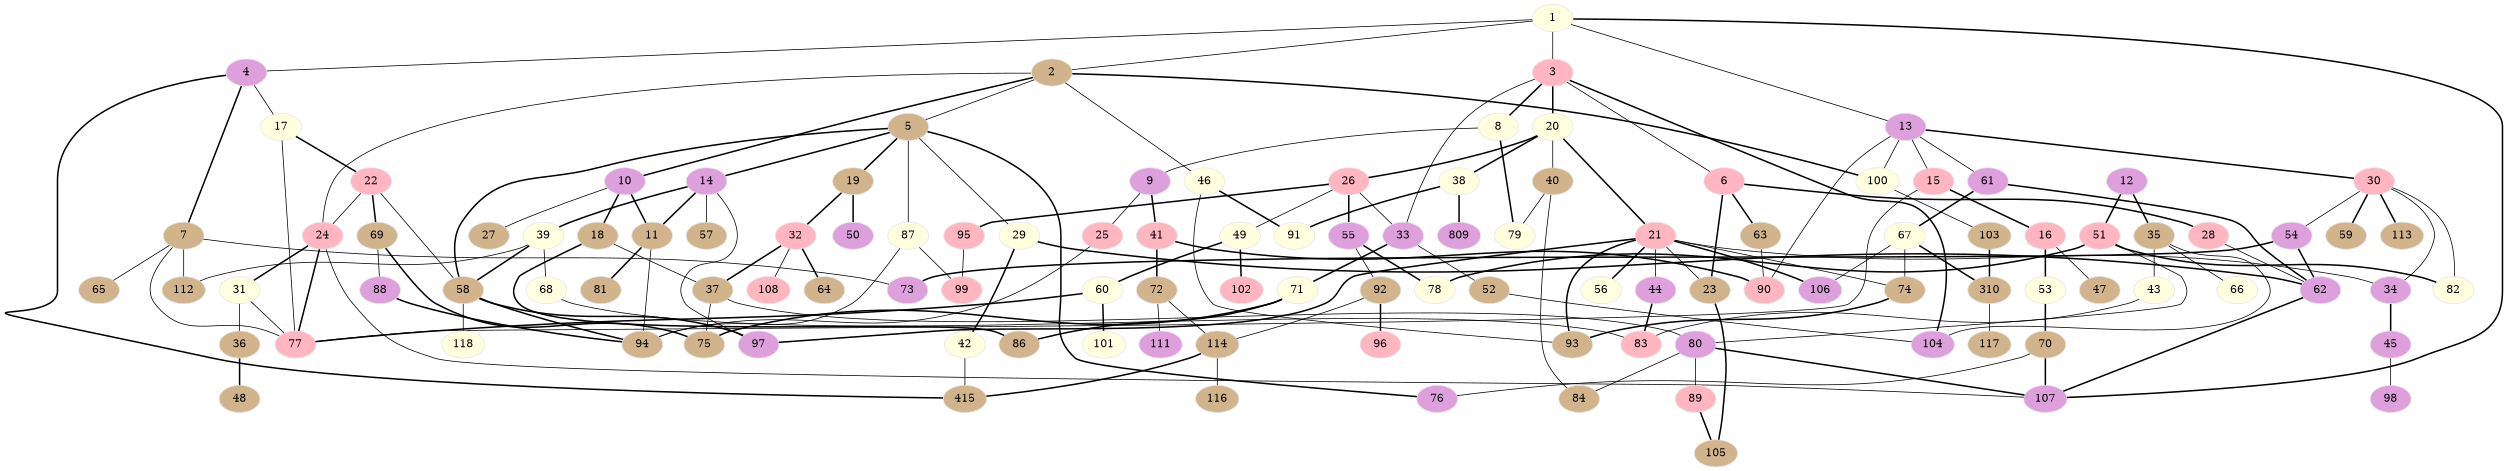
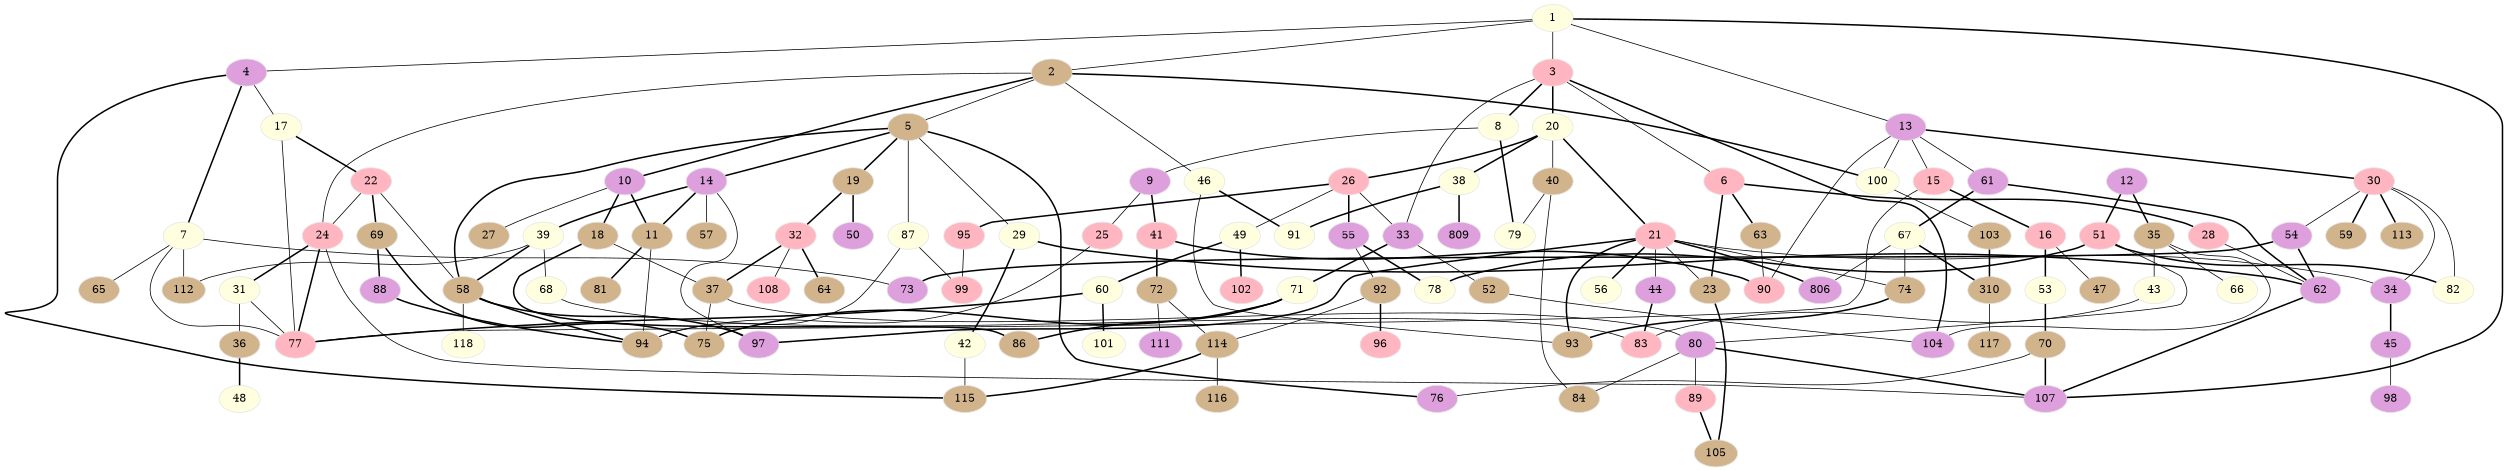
(184, 236) -> (184, 236)
(379, 269) -> (379, 269)
(1820, 290) -> (1820, 290)
(240, 399) -> (240, 399)
(965, 399) -> (965, 399)
